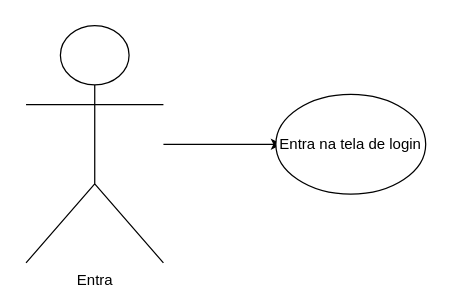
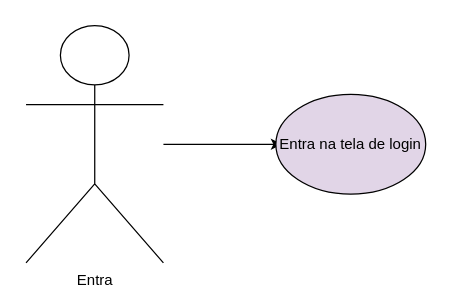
(351, 144) -> (351, 144)
